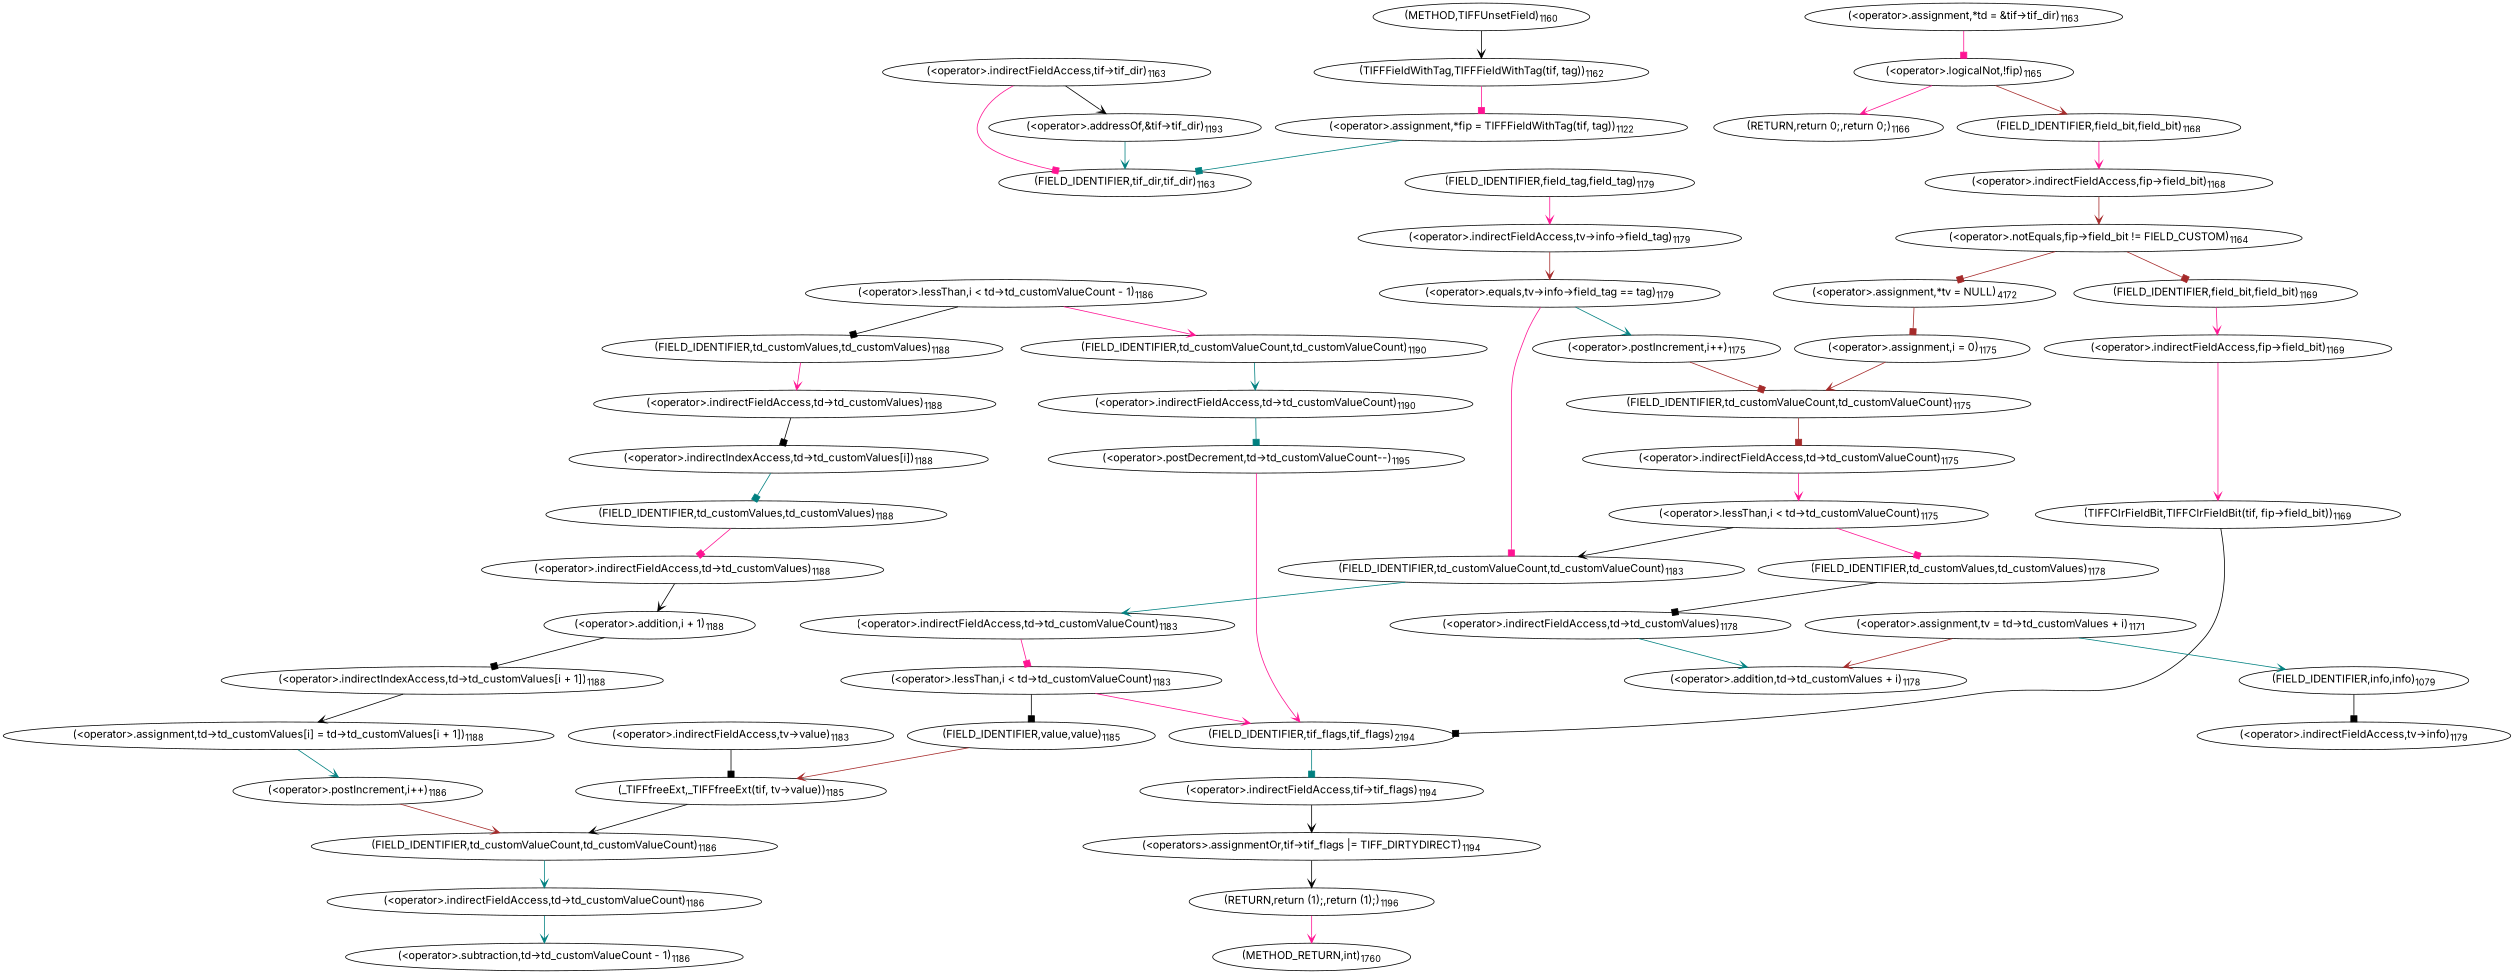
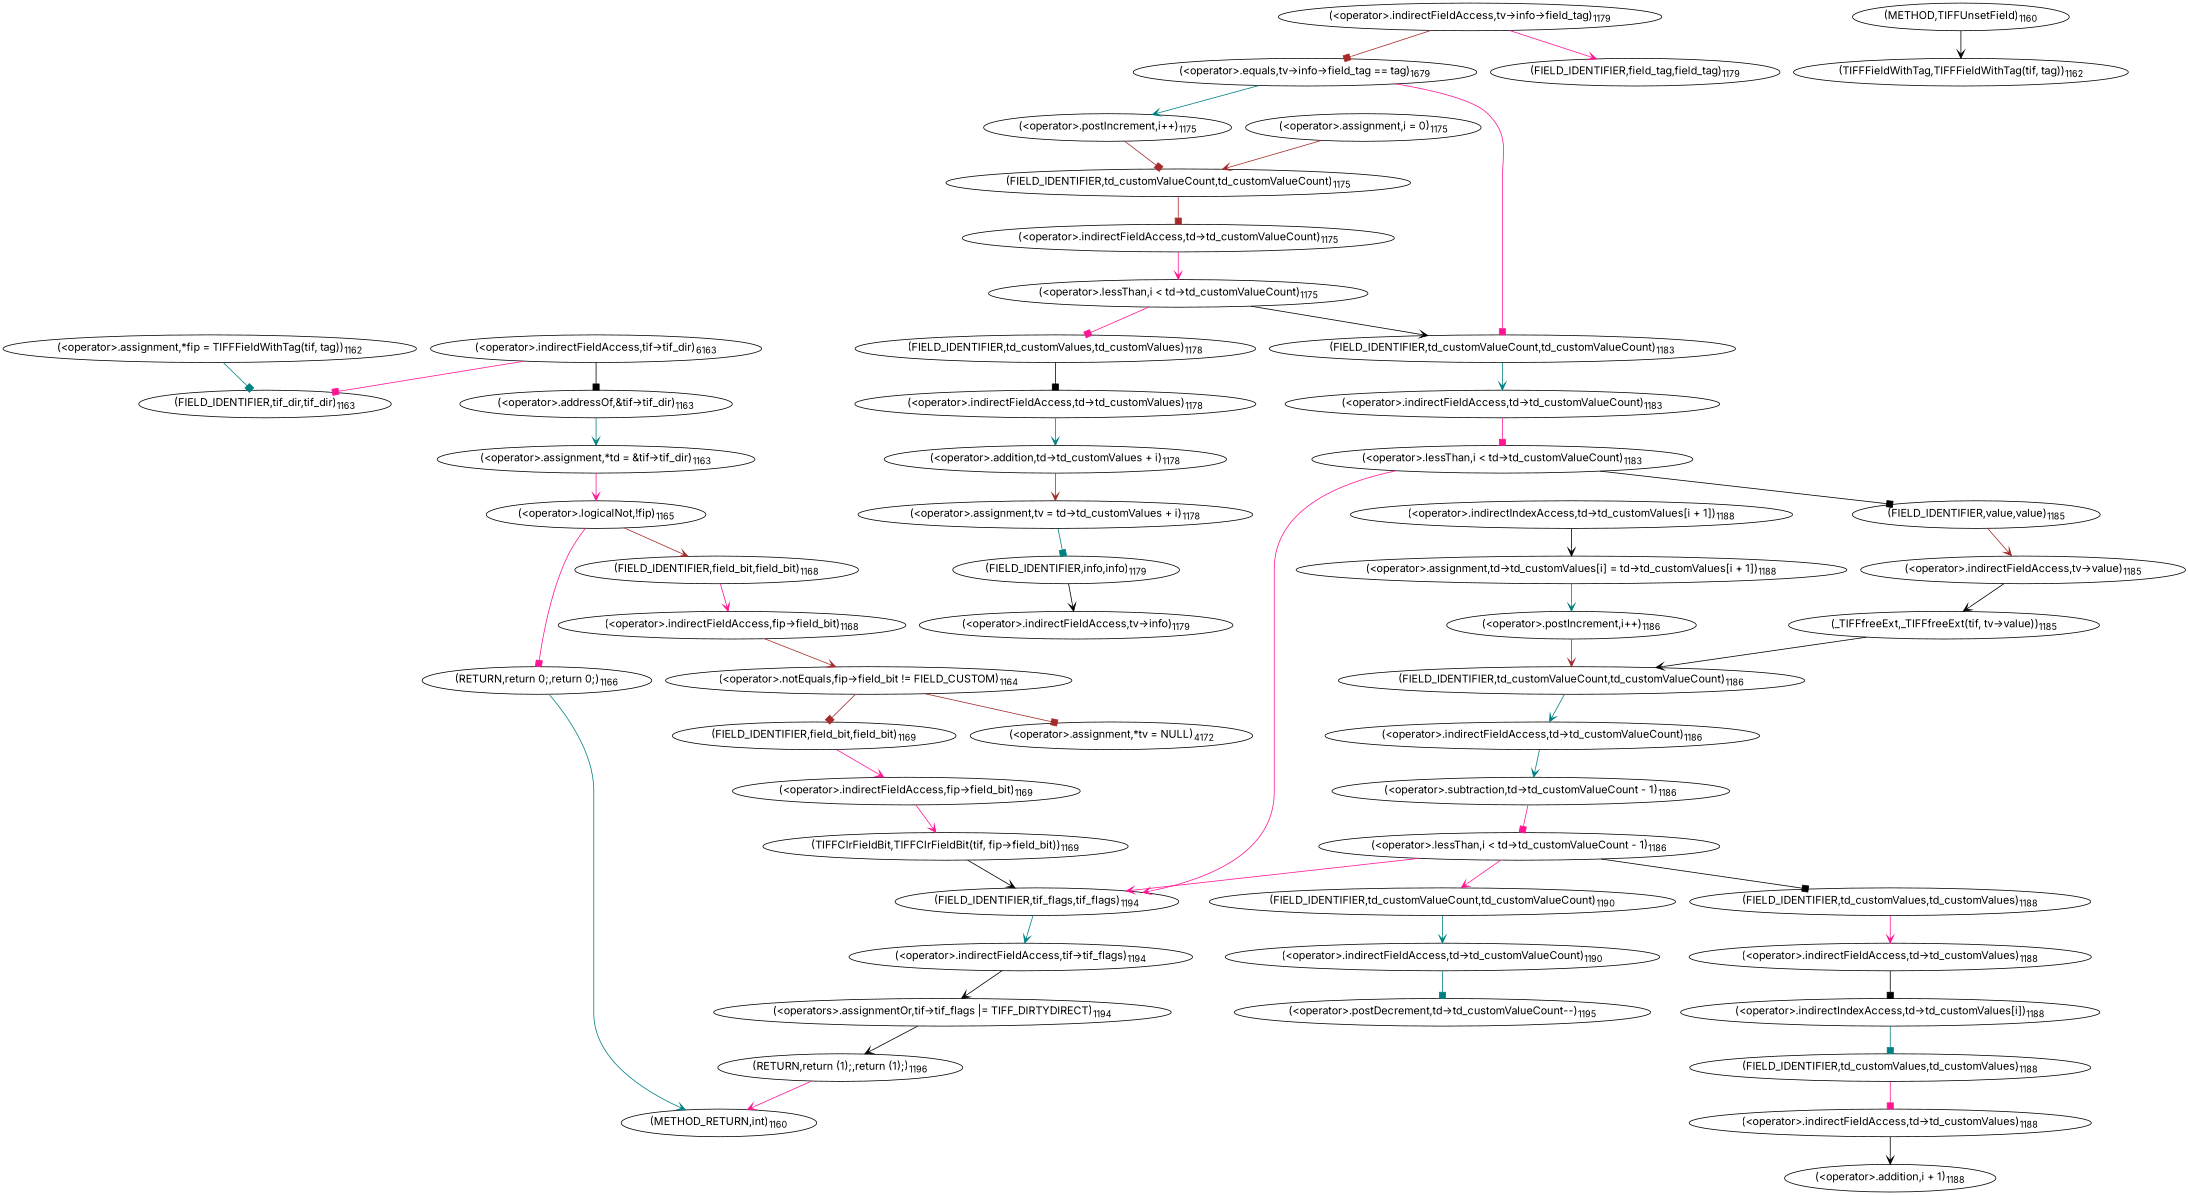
(1964, 41) -> (596, 483)
(1157, 71) -> (707, 348)
(1481, 96) -> none
(1083, 98) -> (596, 373)
(1900, 98) -> (554, 591)
(1214, 126) -> (685, 403)
(1625, 126) -> (353, 348)
(1125, 151) -> (596, 428)
(1550, 207) -> (1549, 43)
(1550, 262) -> (1391, 43)
(1665, 292) -> (1421, 71)
(1914, 317) -> none
(1256, 593) -> (1276, 874)
(2137, 624) -> (1192, 513)
(552, 651) -> none
(1902, 652) -> (1055, 483)
(2178, 653) -> (1060, 538)
(2426, 679) -> (1138, 569)
(1897, 704) -> (988, 872)
(2354, 704) -> (1070, 594)
(840, 735) -> (2133, 569)
(1405, 735) -> (1130, 901)
(731, 760) -> (1987, 595)
(1312, 760) -> (1030, 926)
(887, 762) -> (1997, 539)
none -> (1526, 815)
none -> (594, 914)
(1371, 956) -> (778, 1122)
